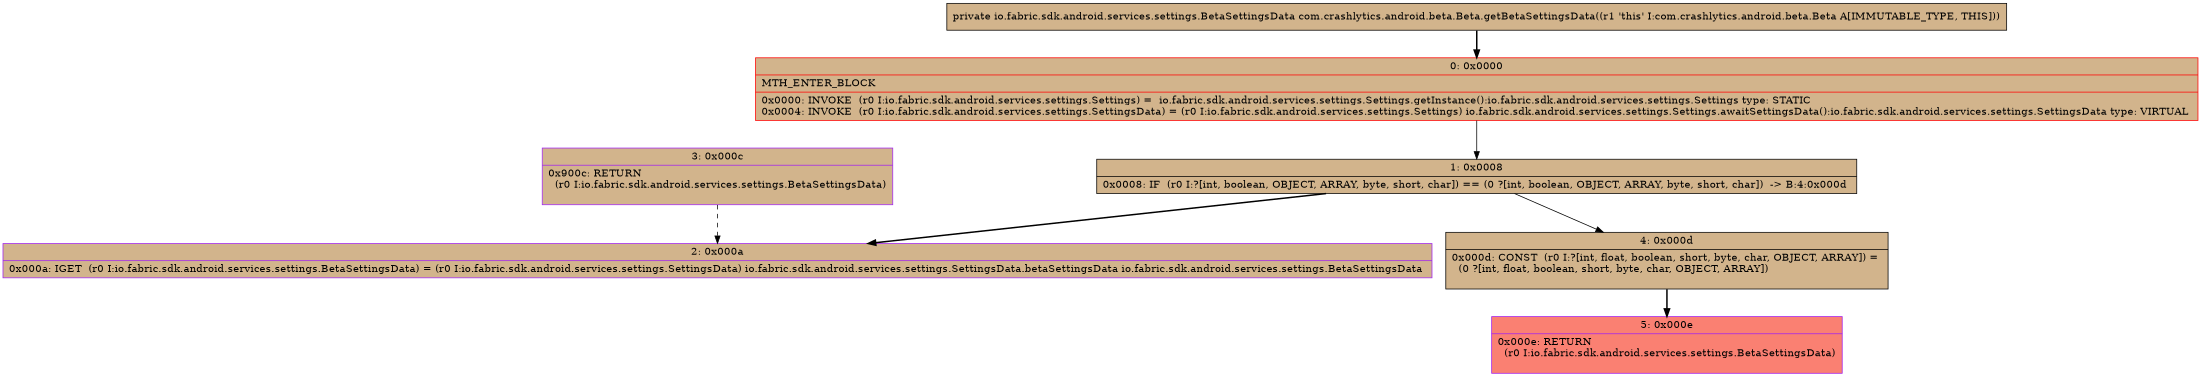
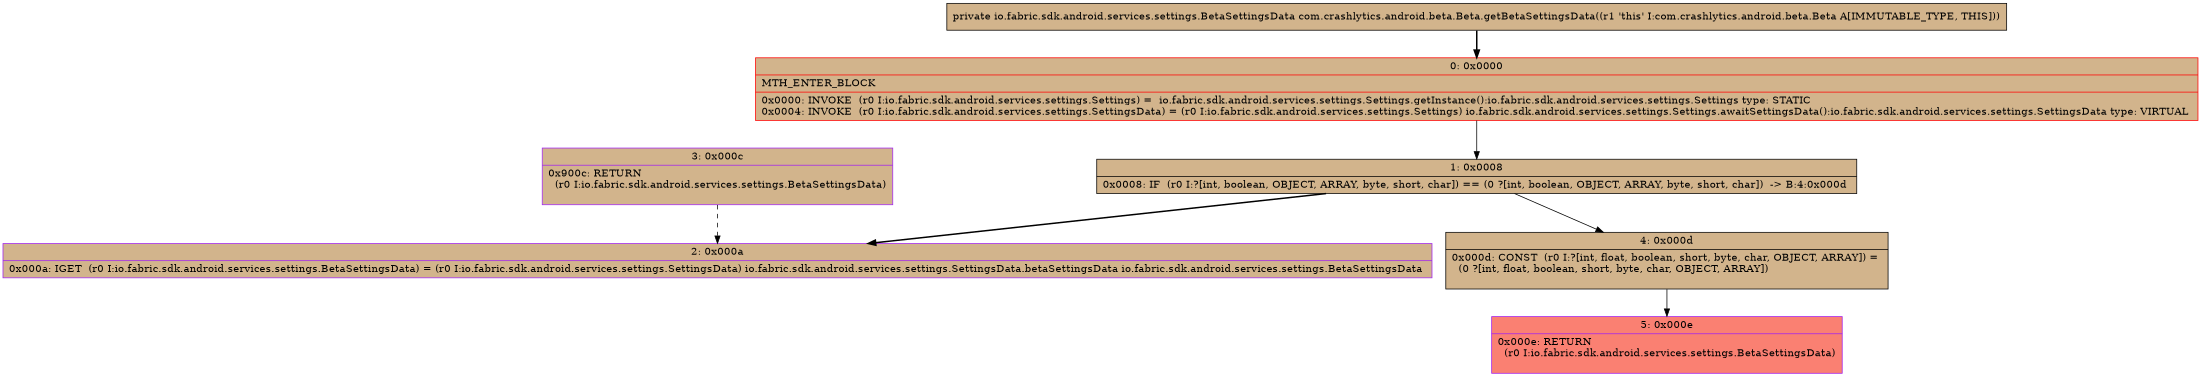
(1667, 299) -> (1667, 299)
